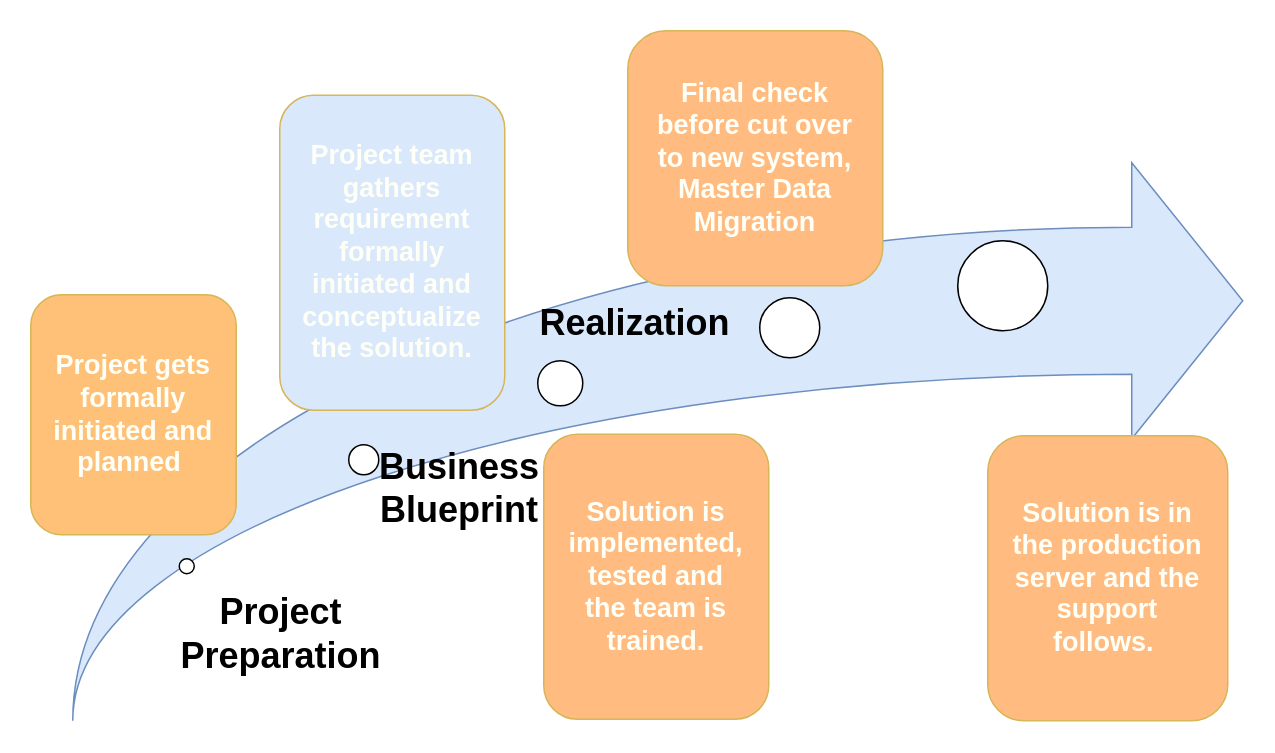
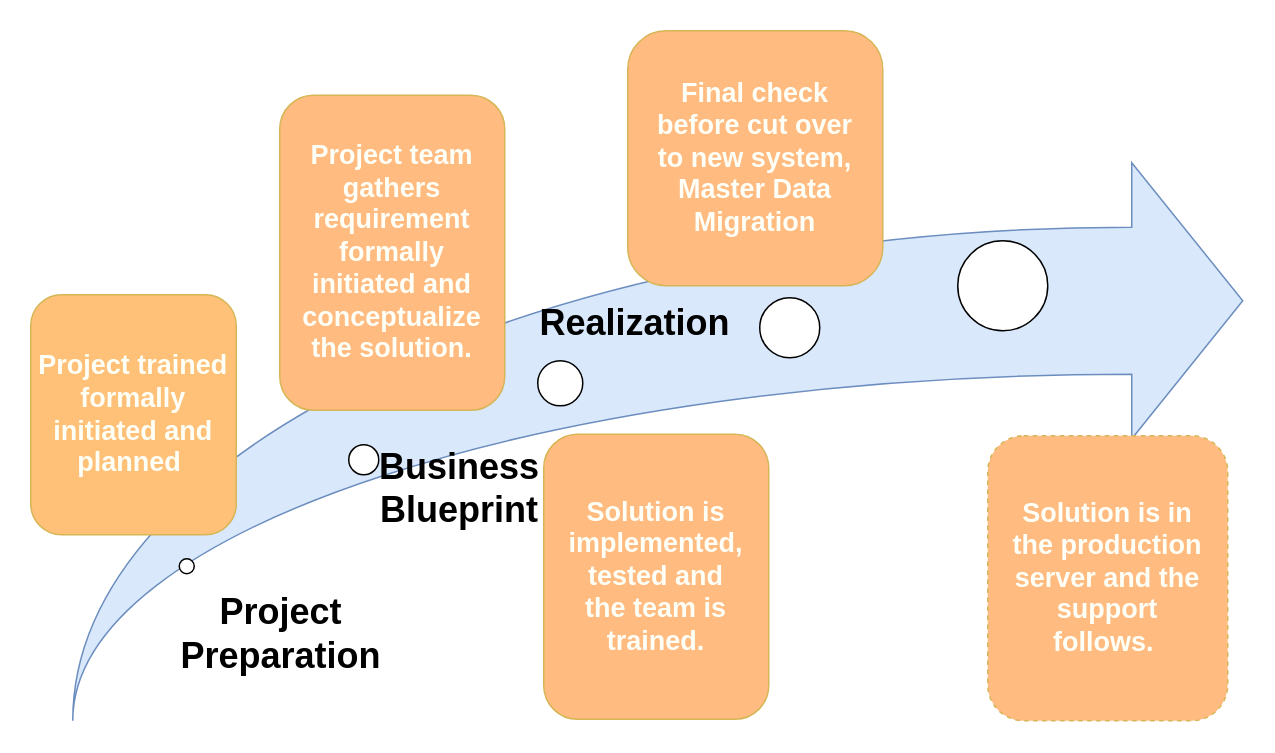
(392, 253) -> (392, 253)
(134, 415) -> (134, 415)
(1108, 578) -> (1108, 578)
